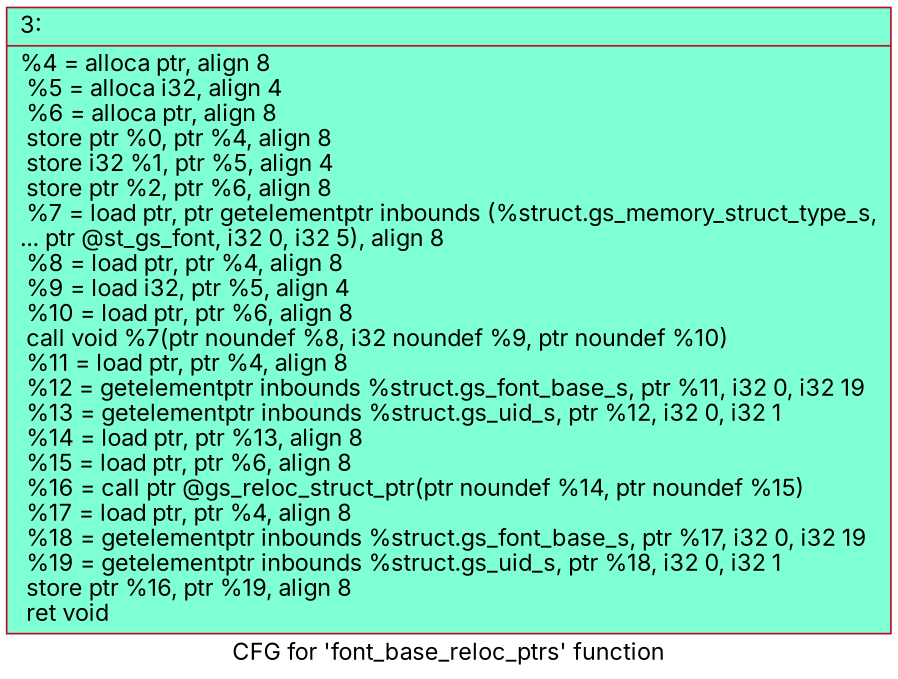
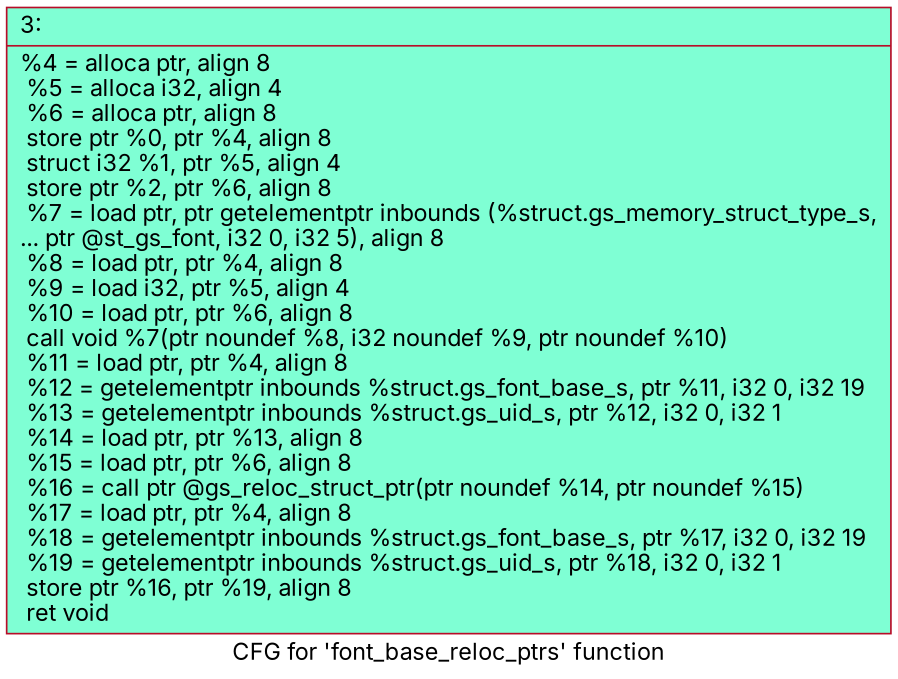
(177, 164) -> (181, 164)
